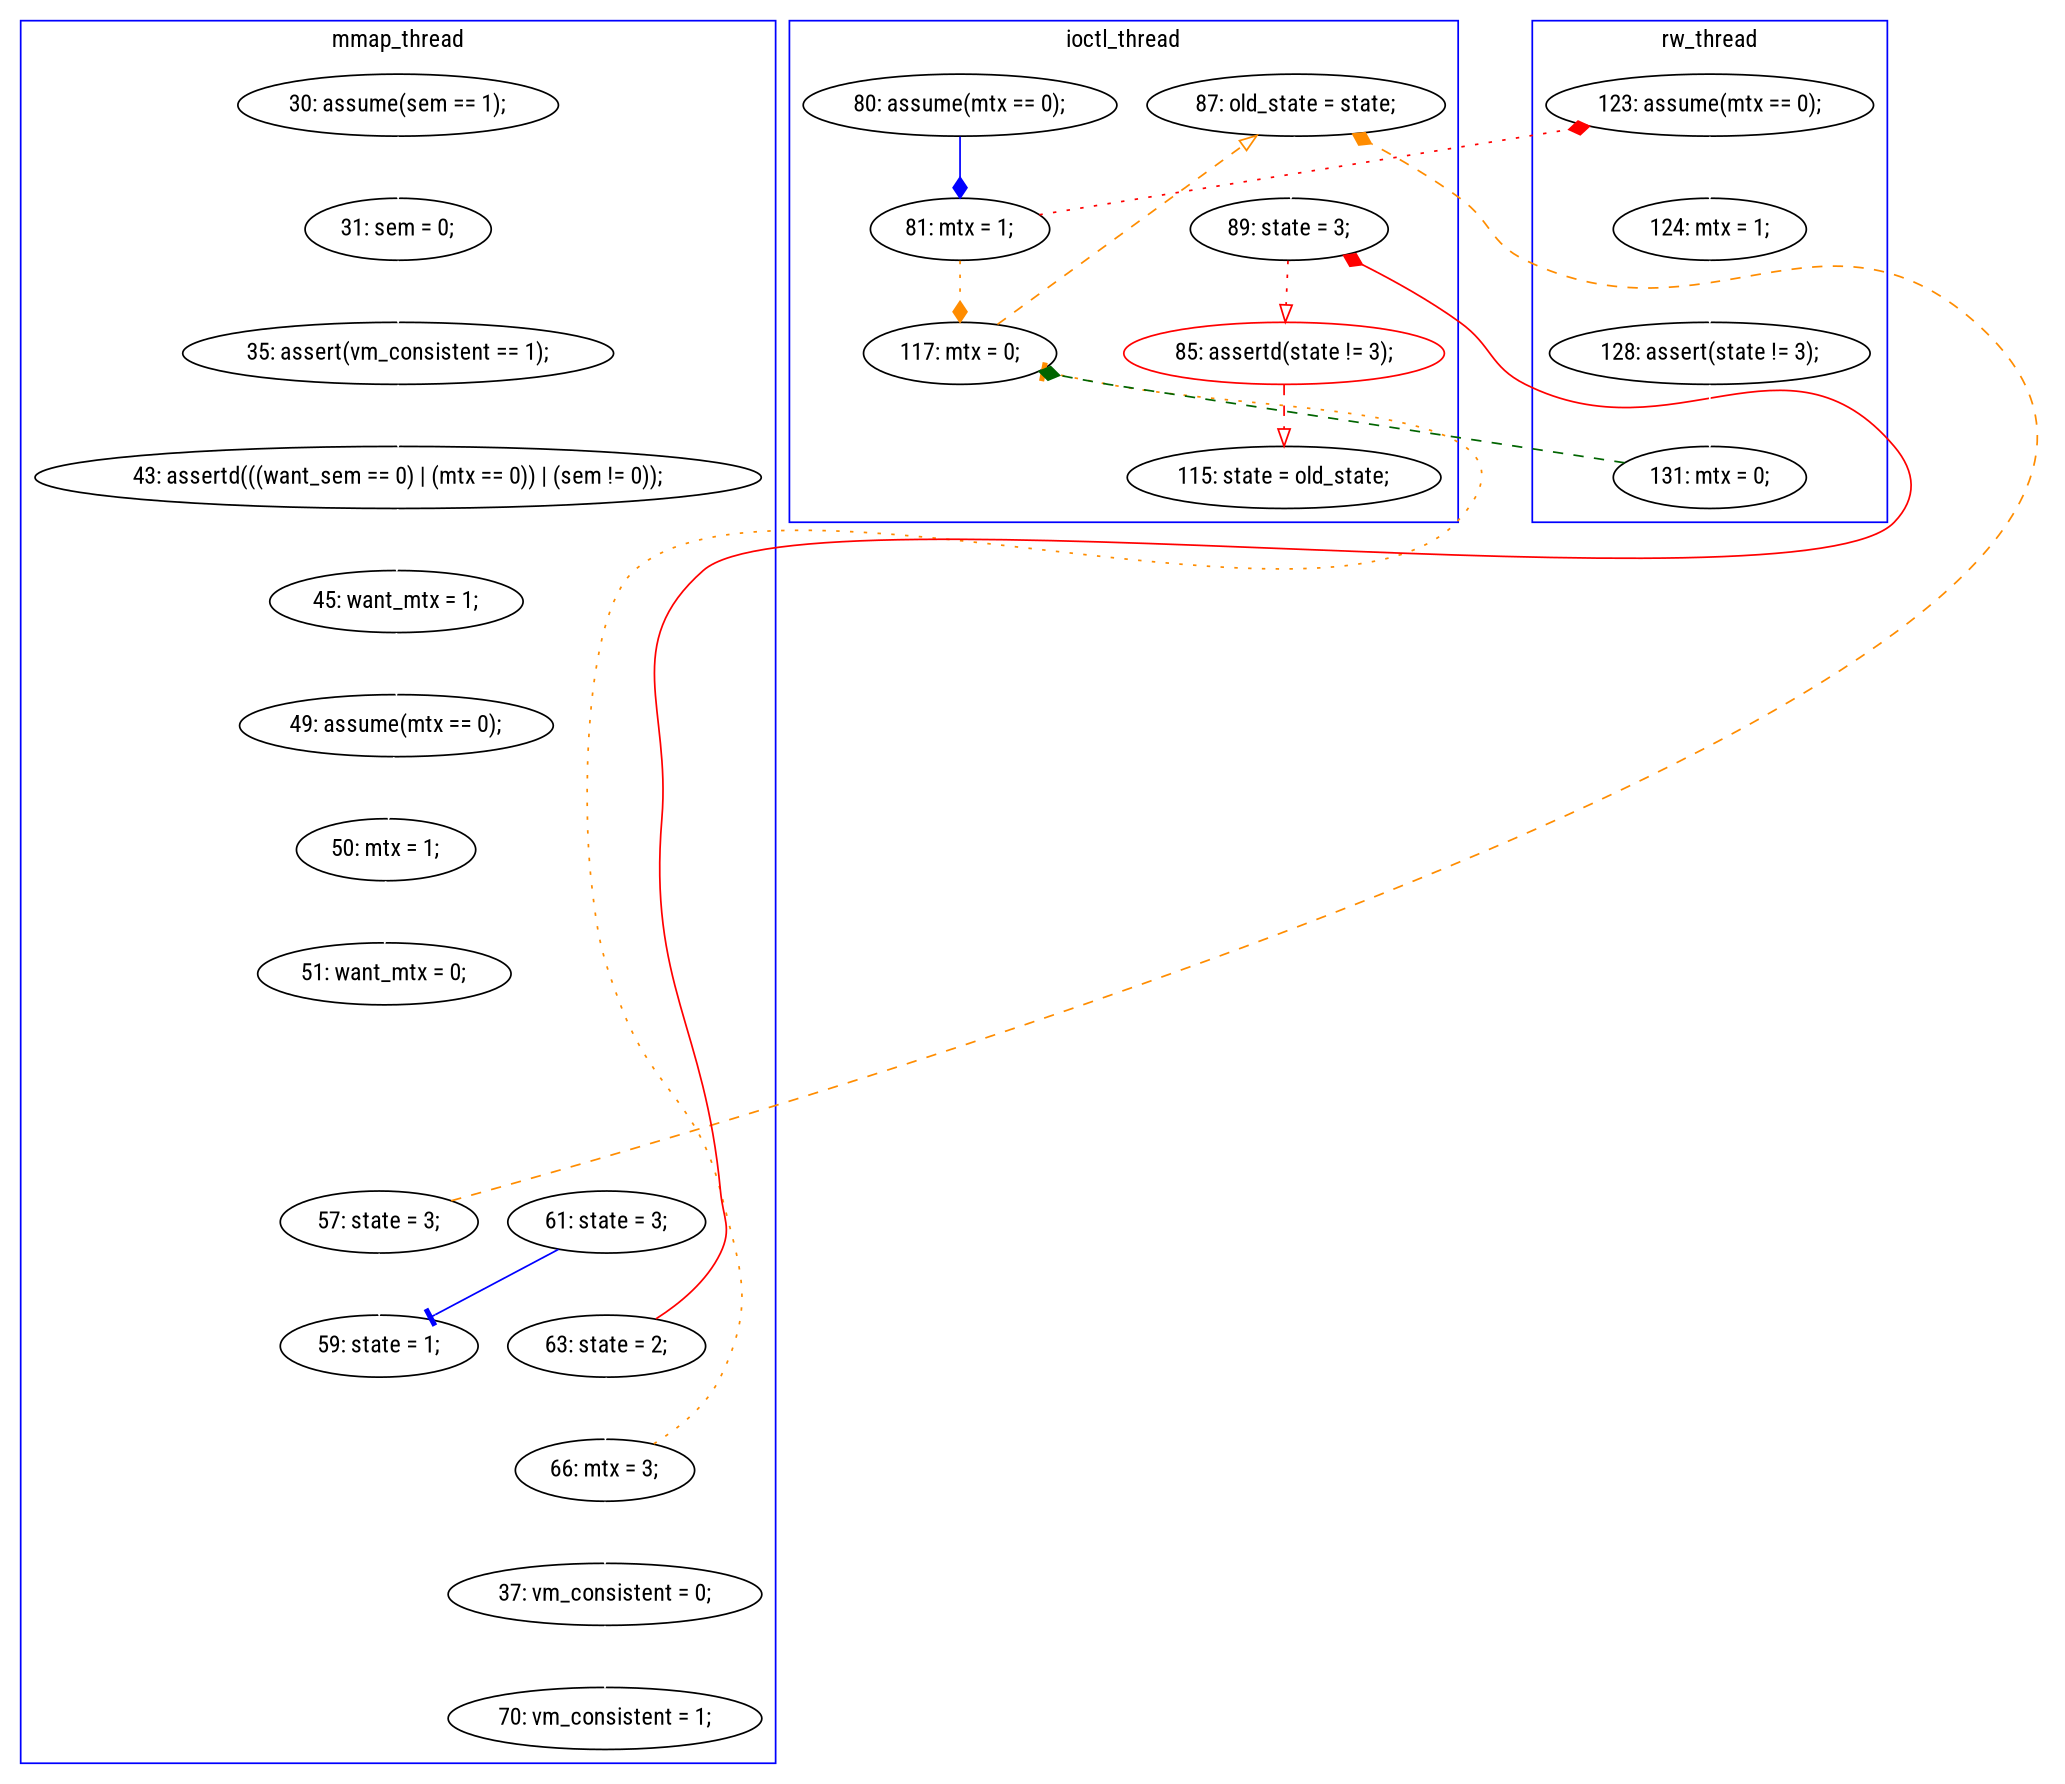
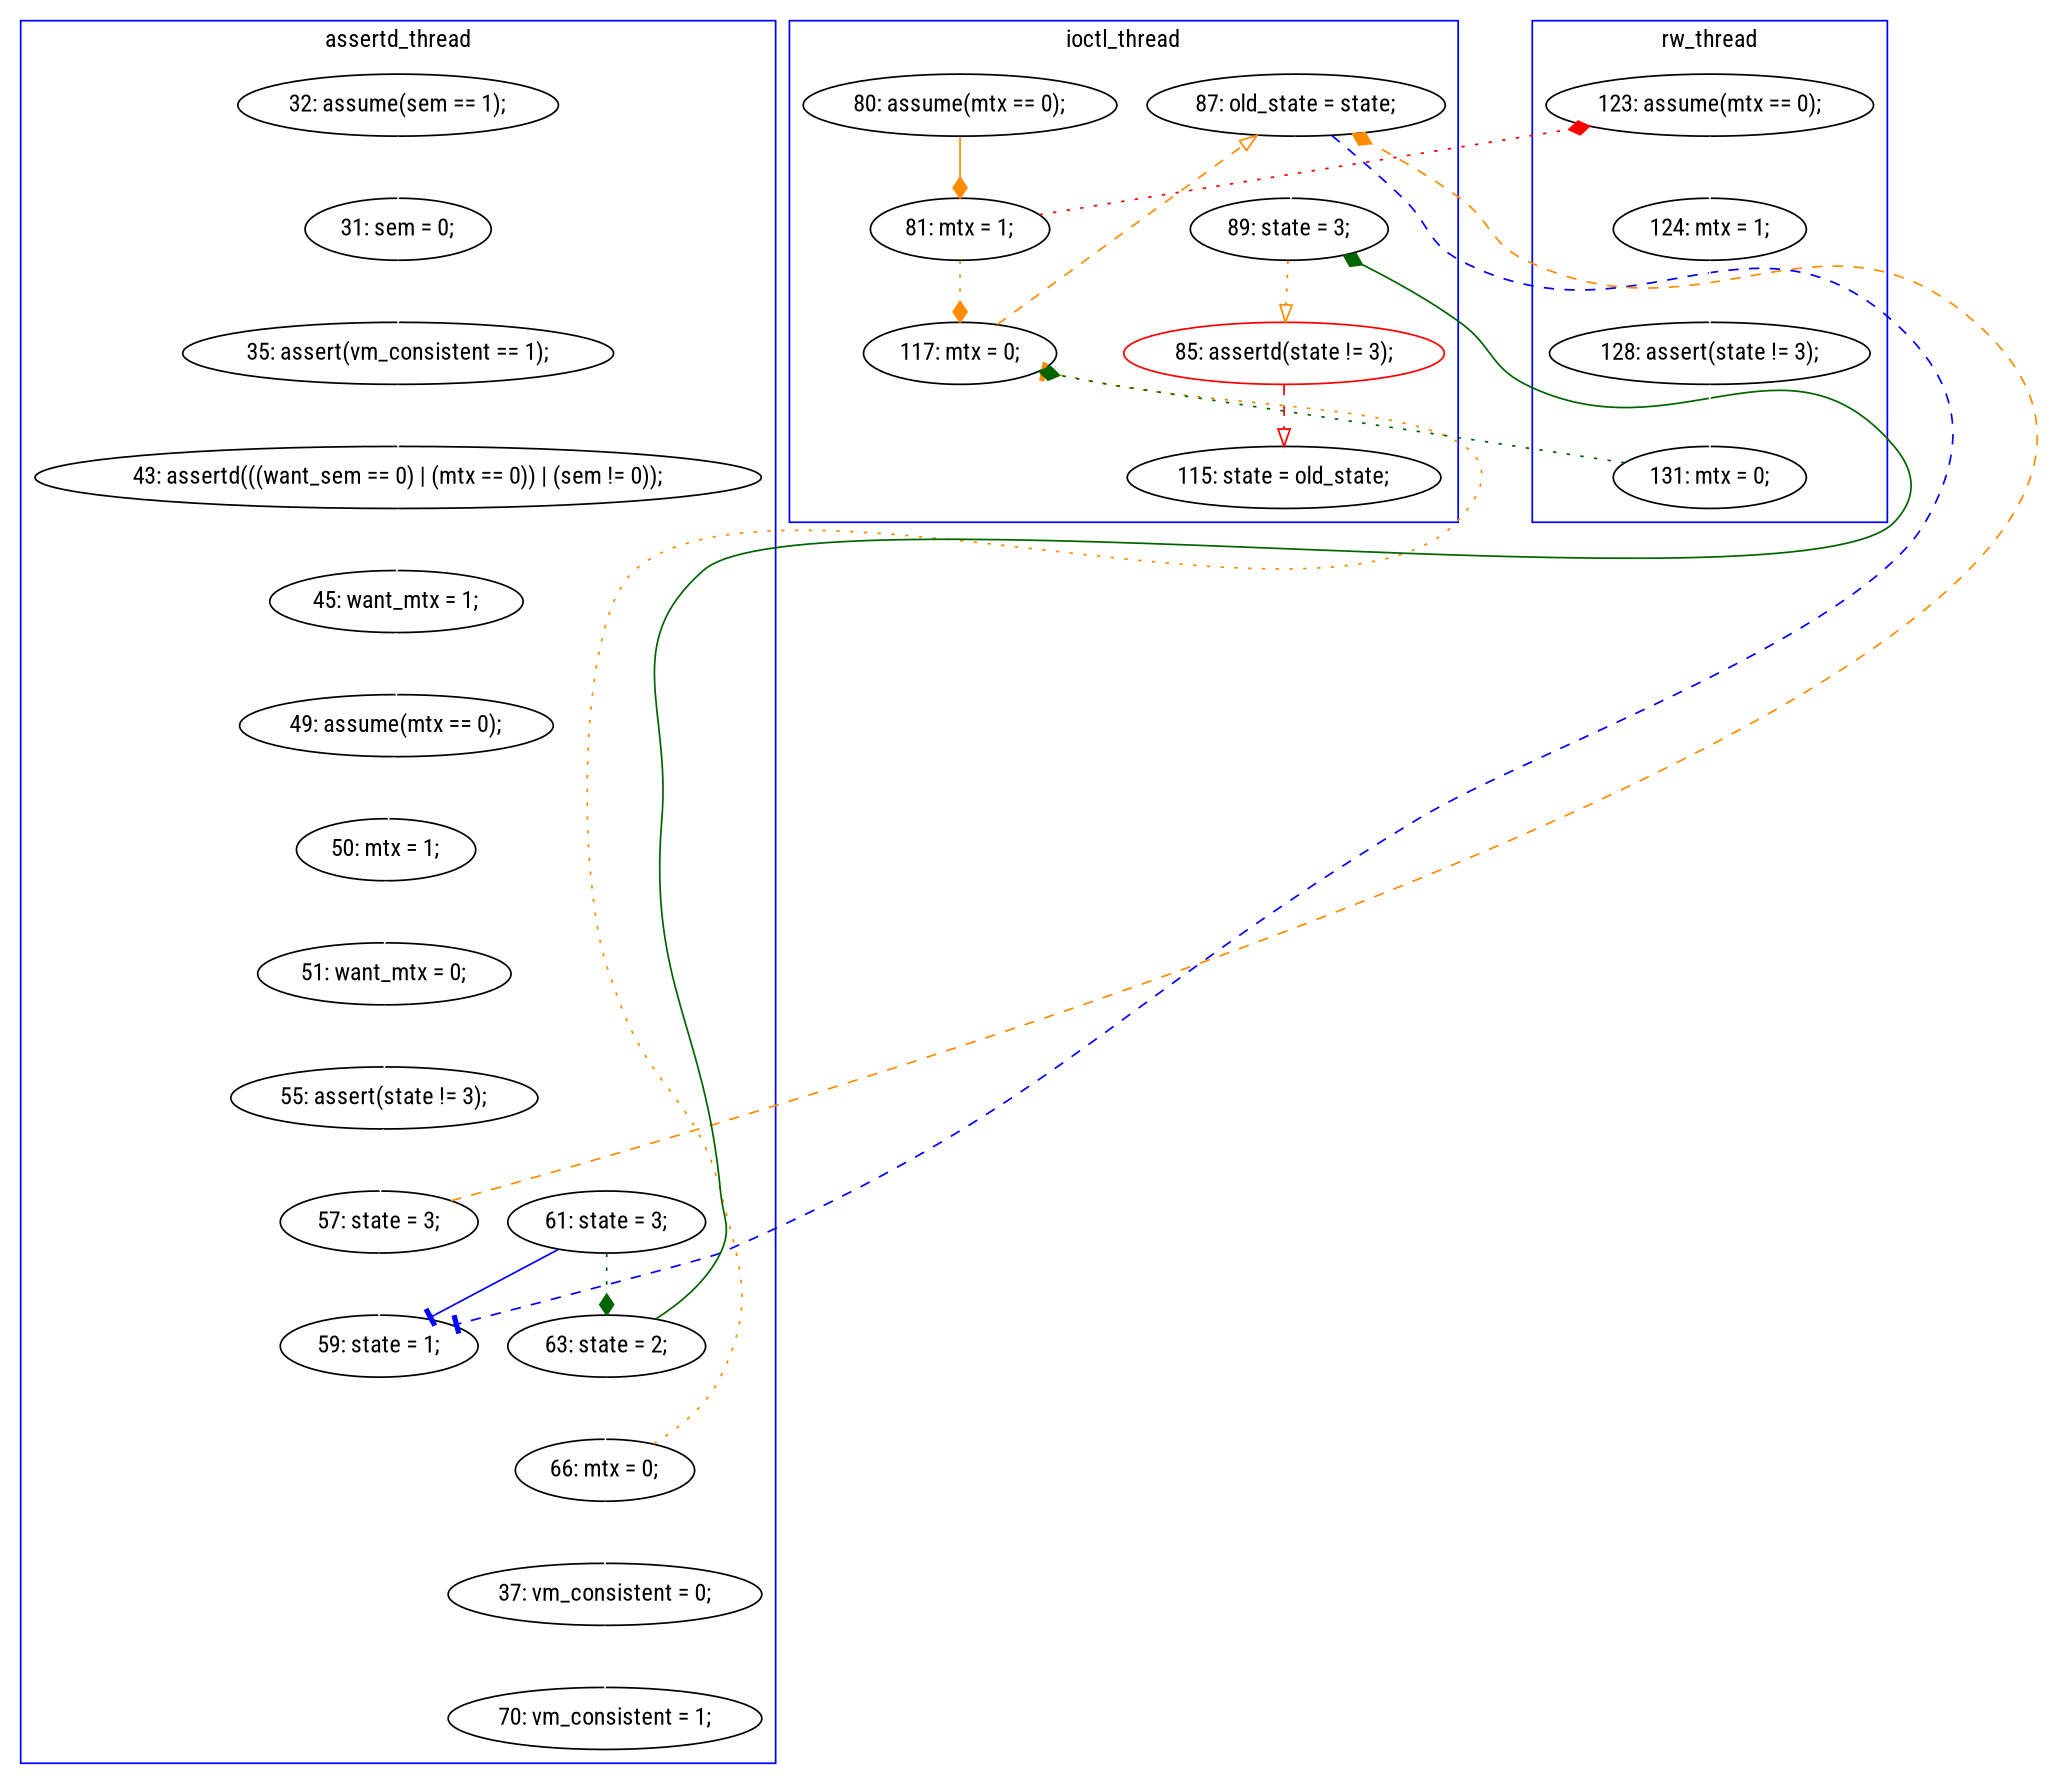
(398, 41) -> (398, 41)
(398, 105) -> (398, 105)
(960, 157) -> (960, 157)
(1287, 283) -> (1287, 283)
(1469, 439) -> (1469, 439)
(1240, 547) -> (1240, 547)
none -> (1579, 740)
none -> (384, 1098)
none -> (607, 1274)
(605, 1470) -> (605, 1470)
